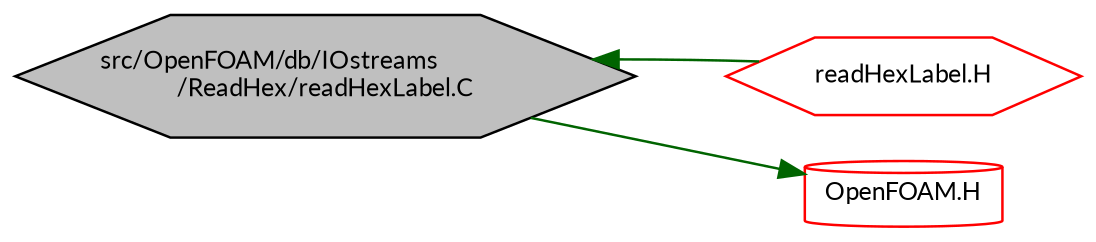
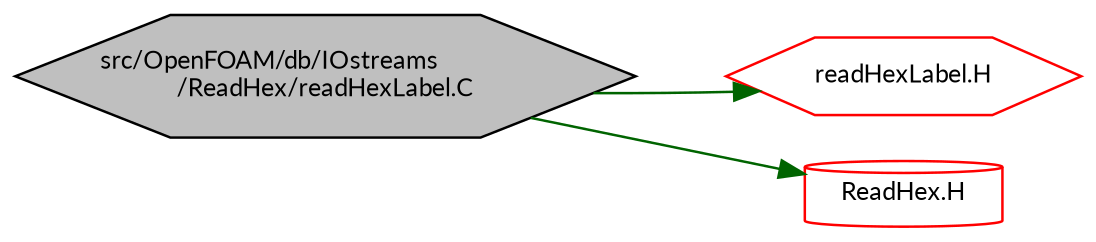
(689, 60) -> (664, 93)
(904, 194) -> (904, 194)
